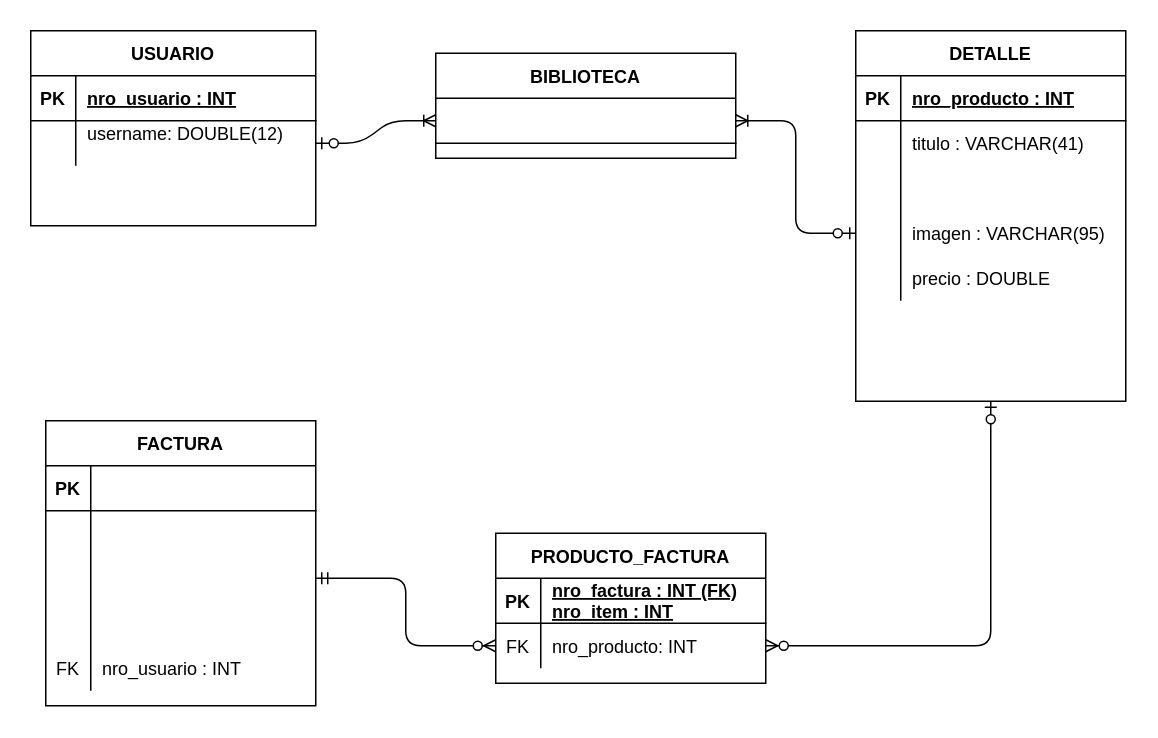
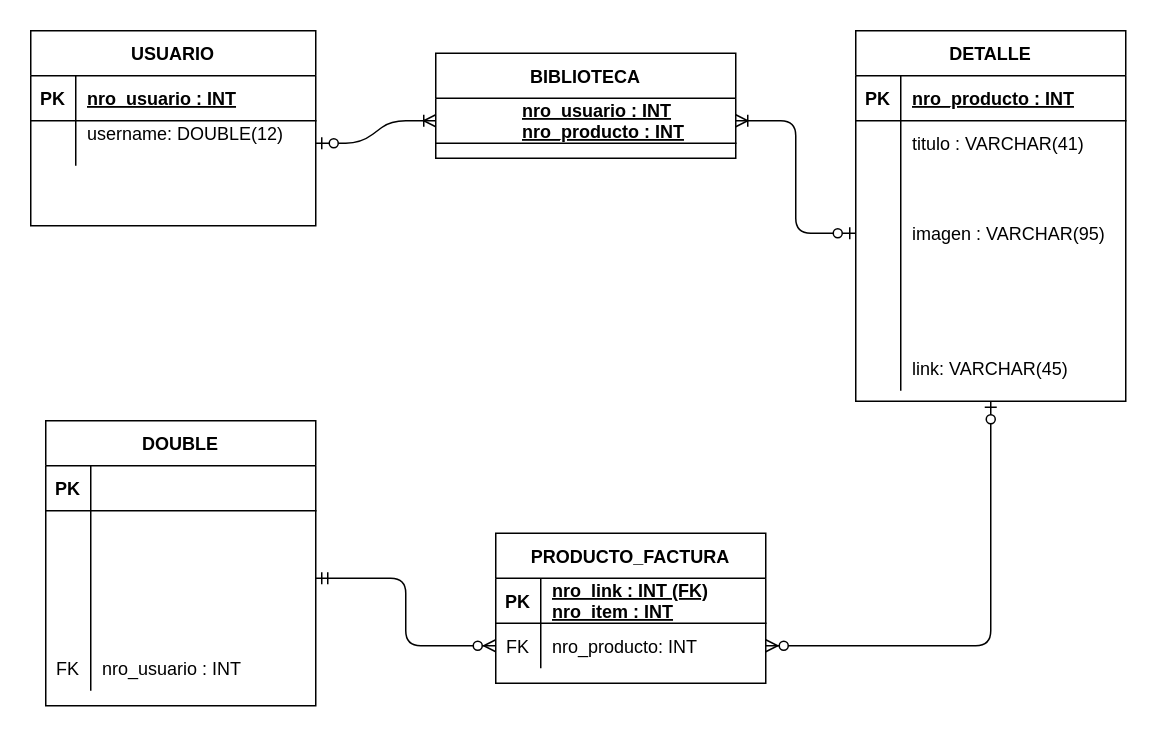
none -> (623, 121)
(1013, 278) -> none
none -> (1013, 368)
(180, 444) -> (180, 444)
(654, 591) -> (634, 591)
